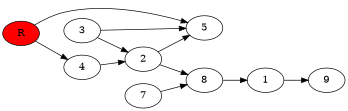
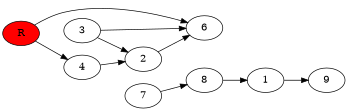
(204, 28) -> (204, 28)
(171, 69) -> none
